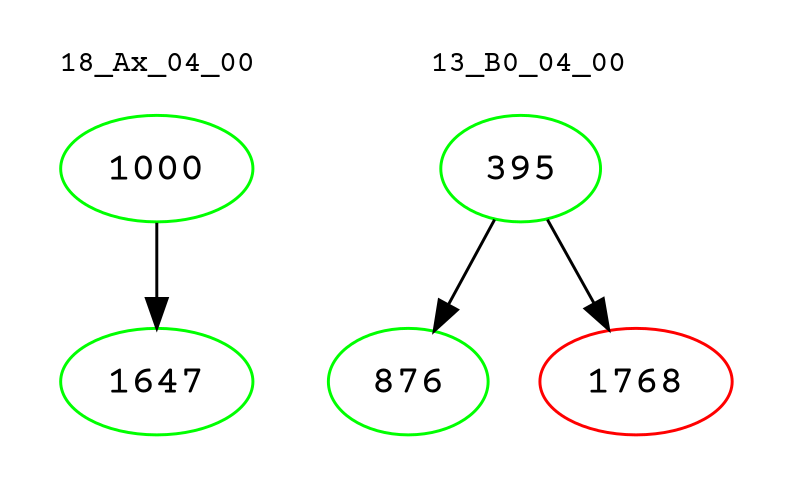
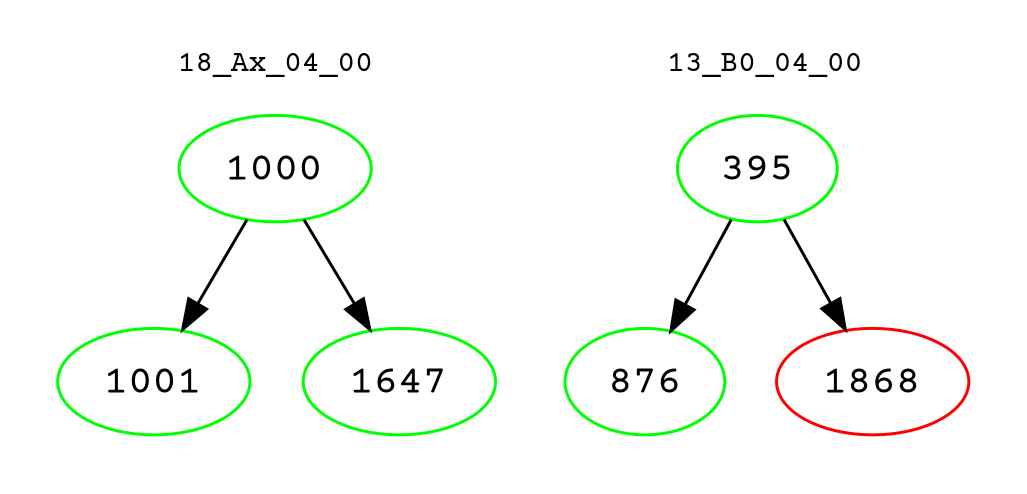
none -> (154, 382)
(636, 382) -> (873, 382)
